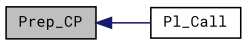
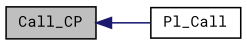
(51, 23) -> (51, 23)
